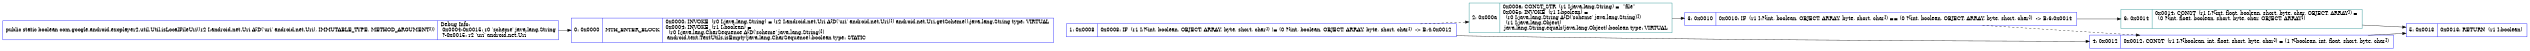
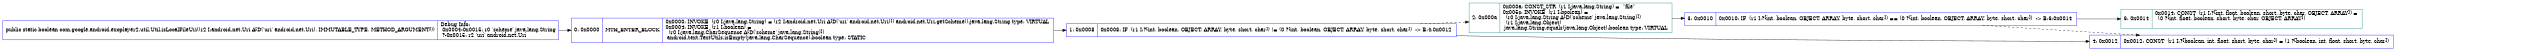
none -> (1058, 30)
(2467, 30) -> none
